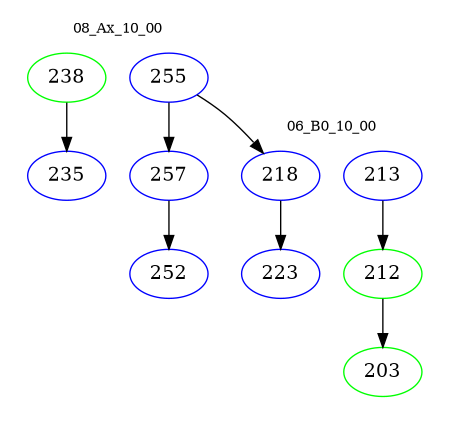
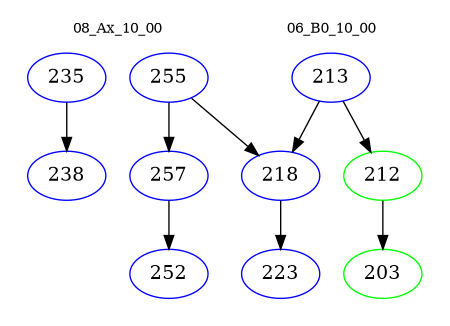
(67, 78) -> (67, 176)
(67, 120) -> (67, 120)
none -> (309, 120)
